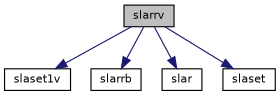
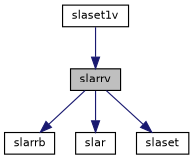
(98, 45) -> (96, 42)
